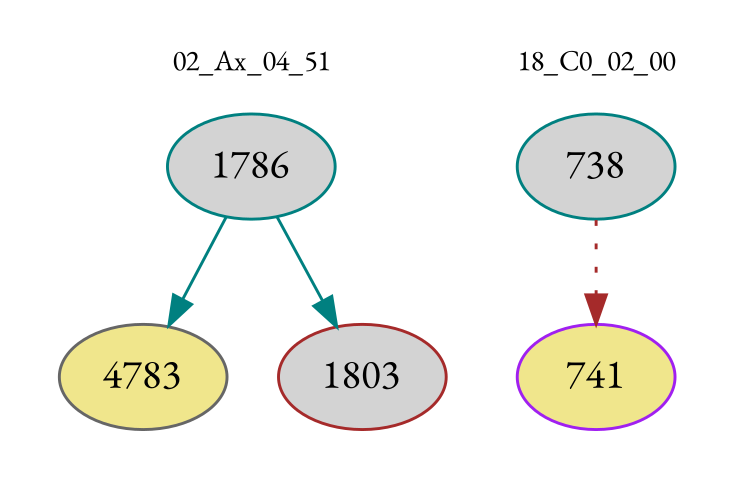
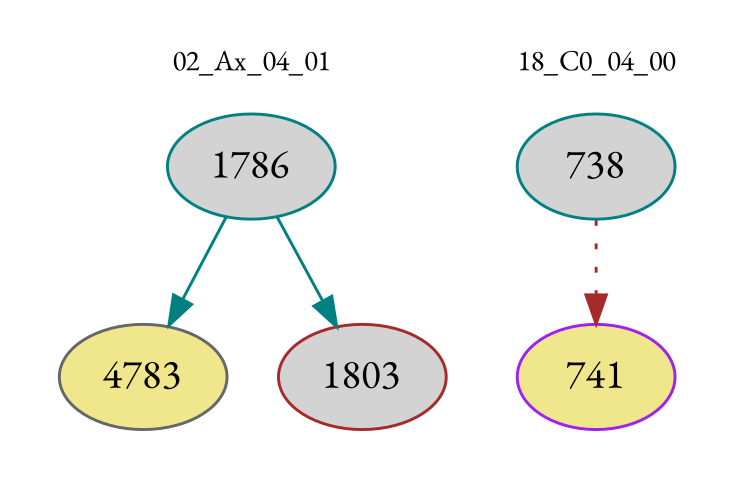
(253, 63) -> (253, 63)
(598, 63) -> (598, 63)
